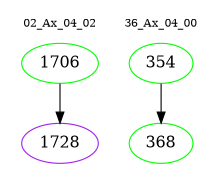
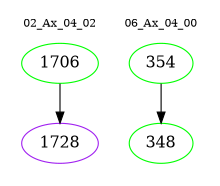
(161, 24) -> (161, 24)
(161, 143) -> (161, 143)
